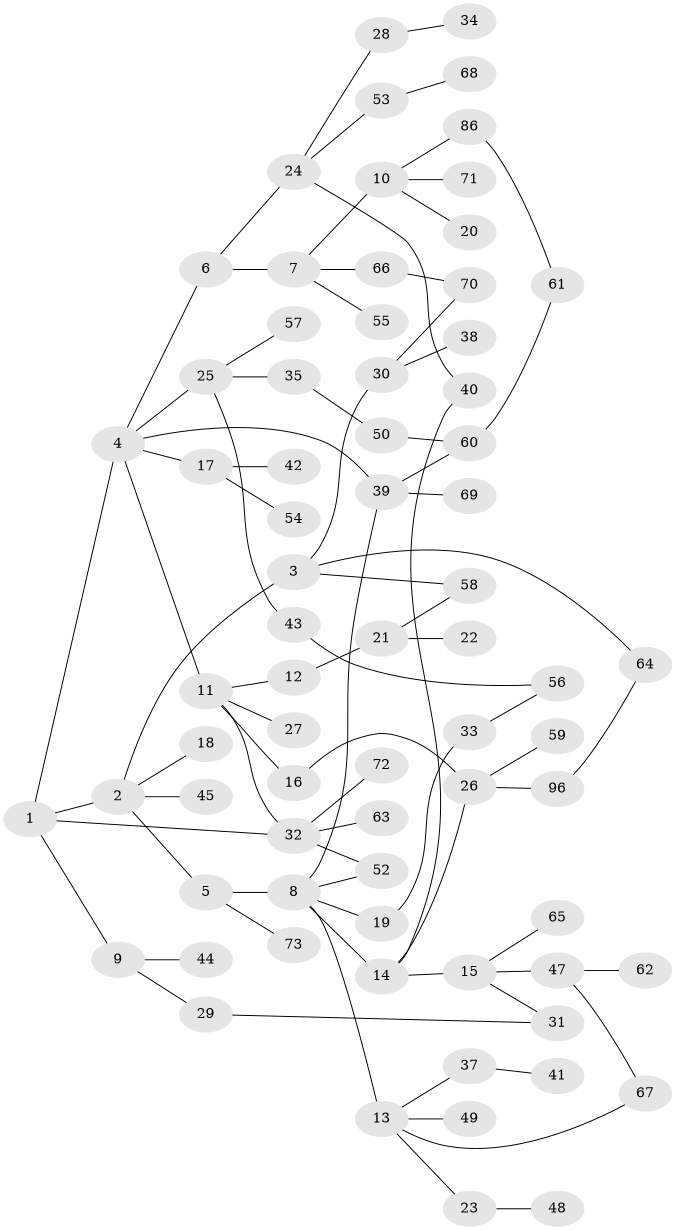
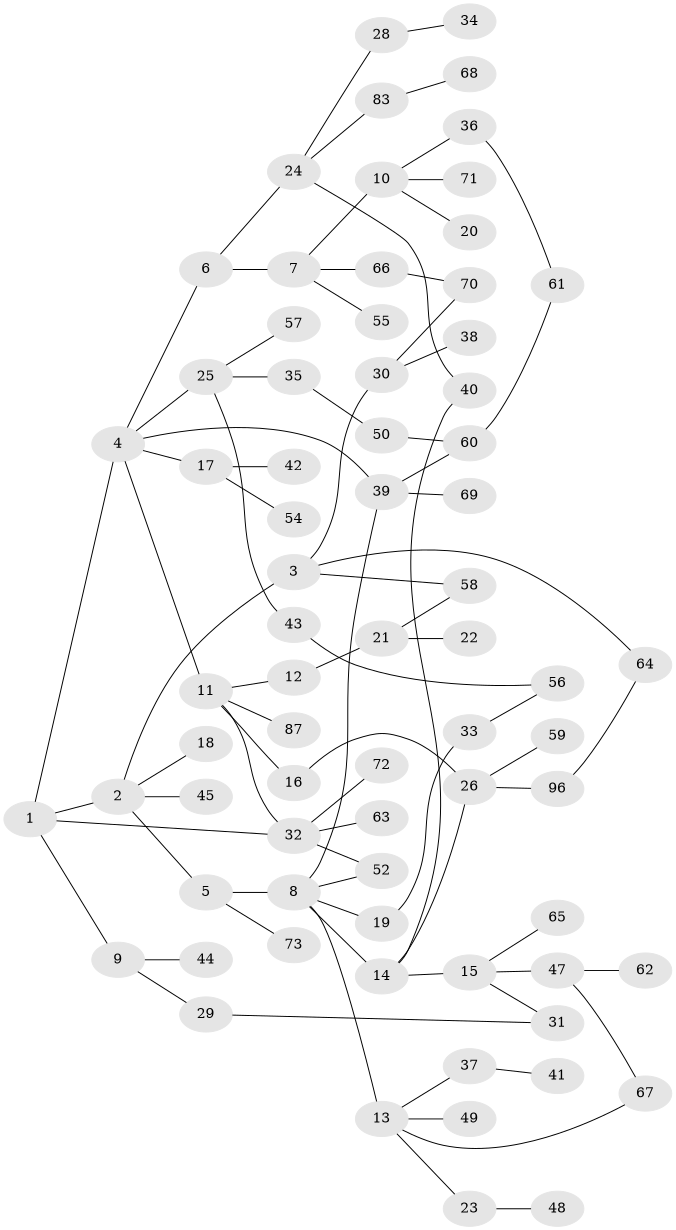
(382, 101) -> (382, 101)
(470, 127) -> (470, 127)
(294, 730) -> (294, 730)
